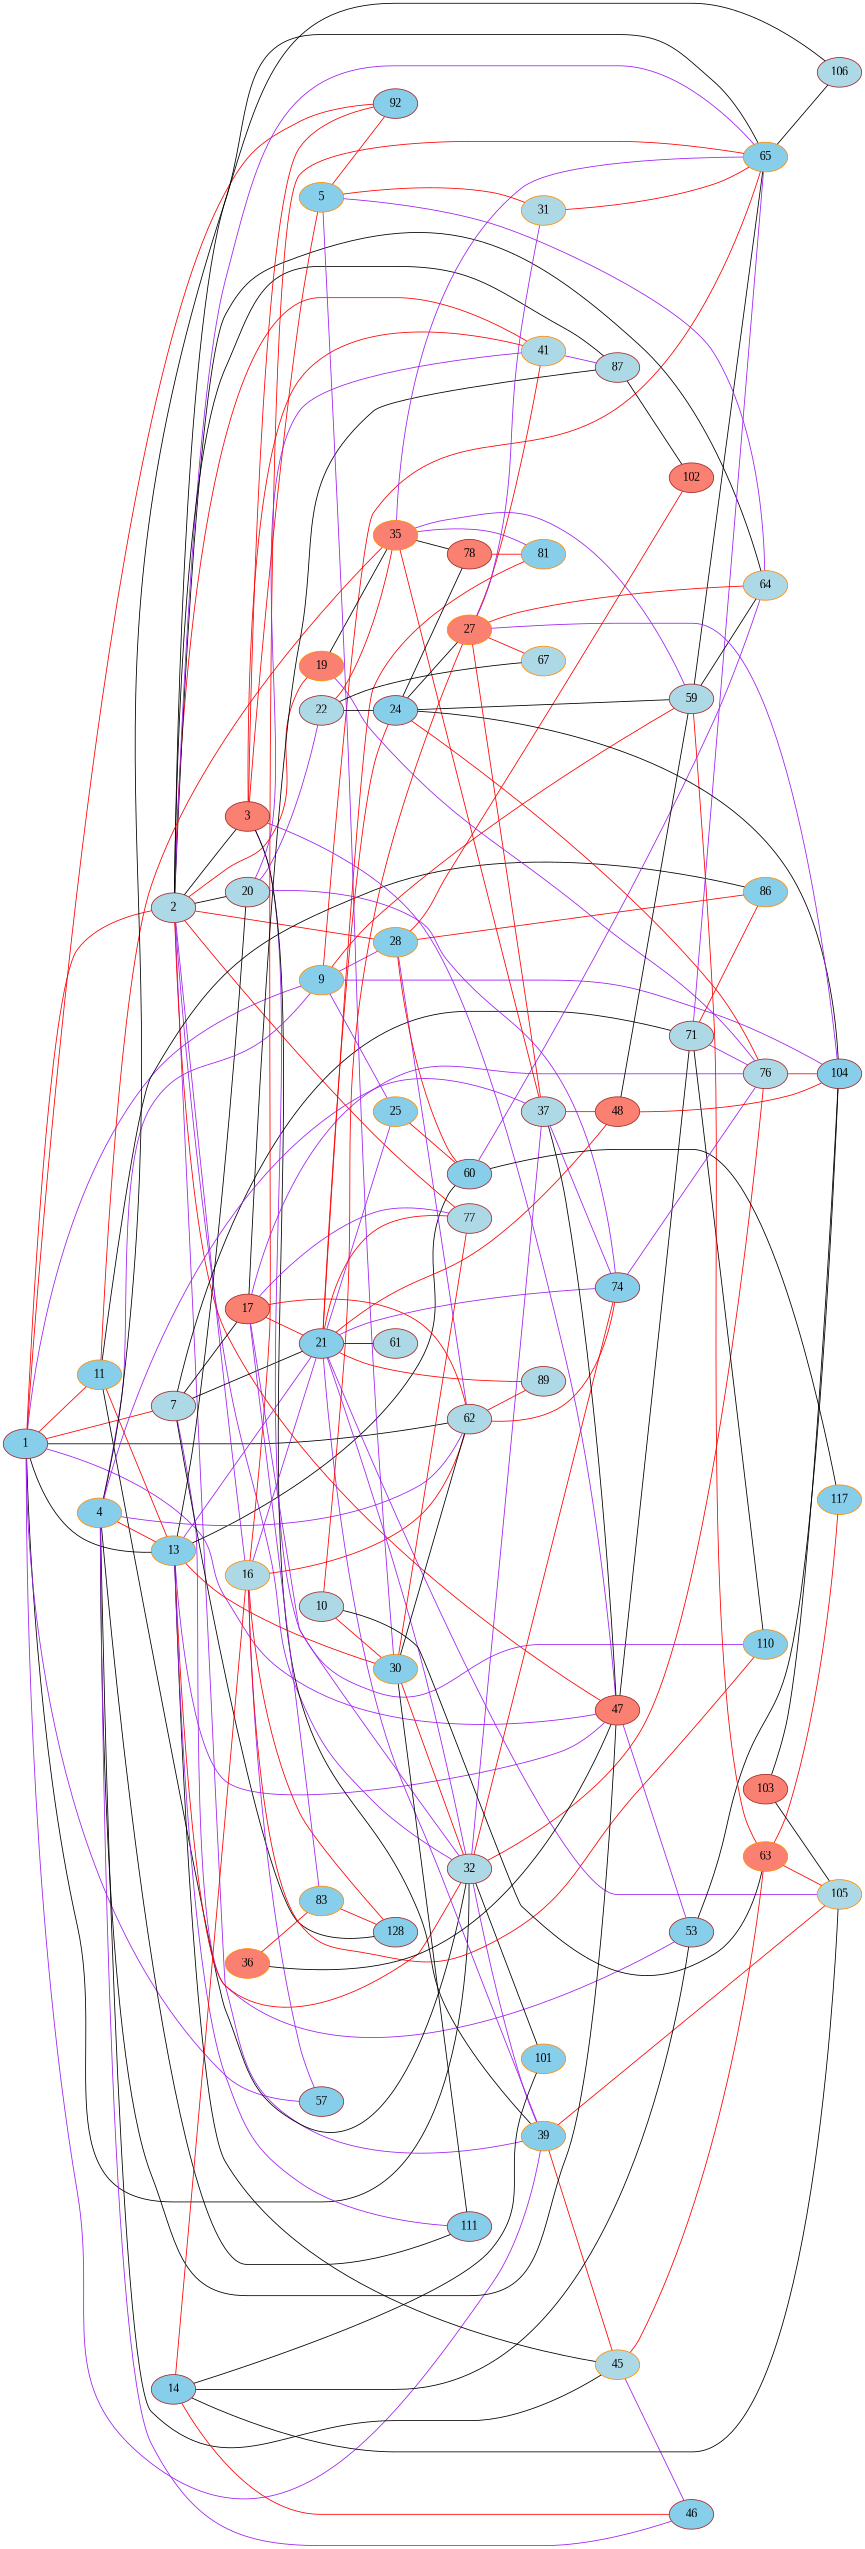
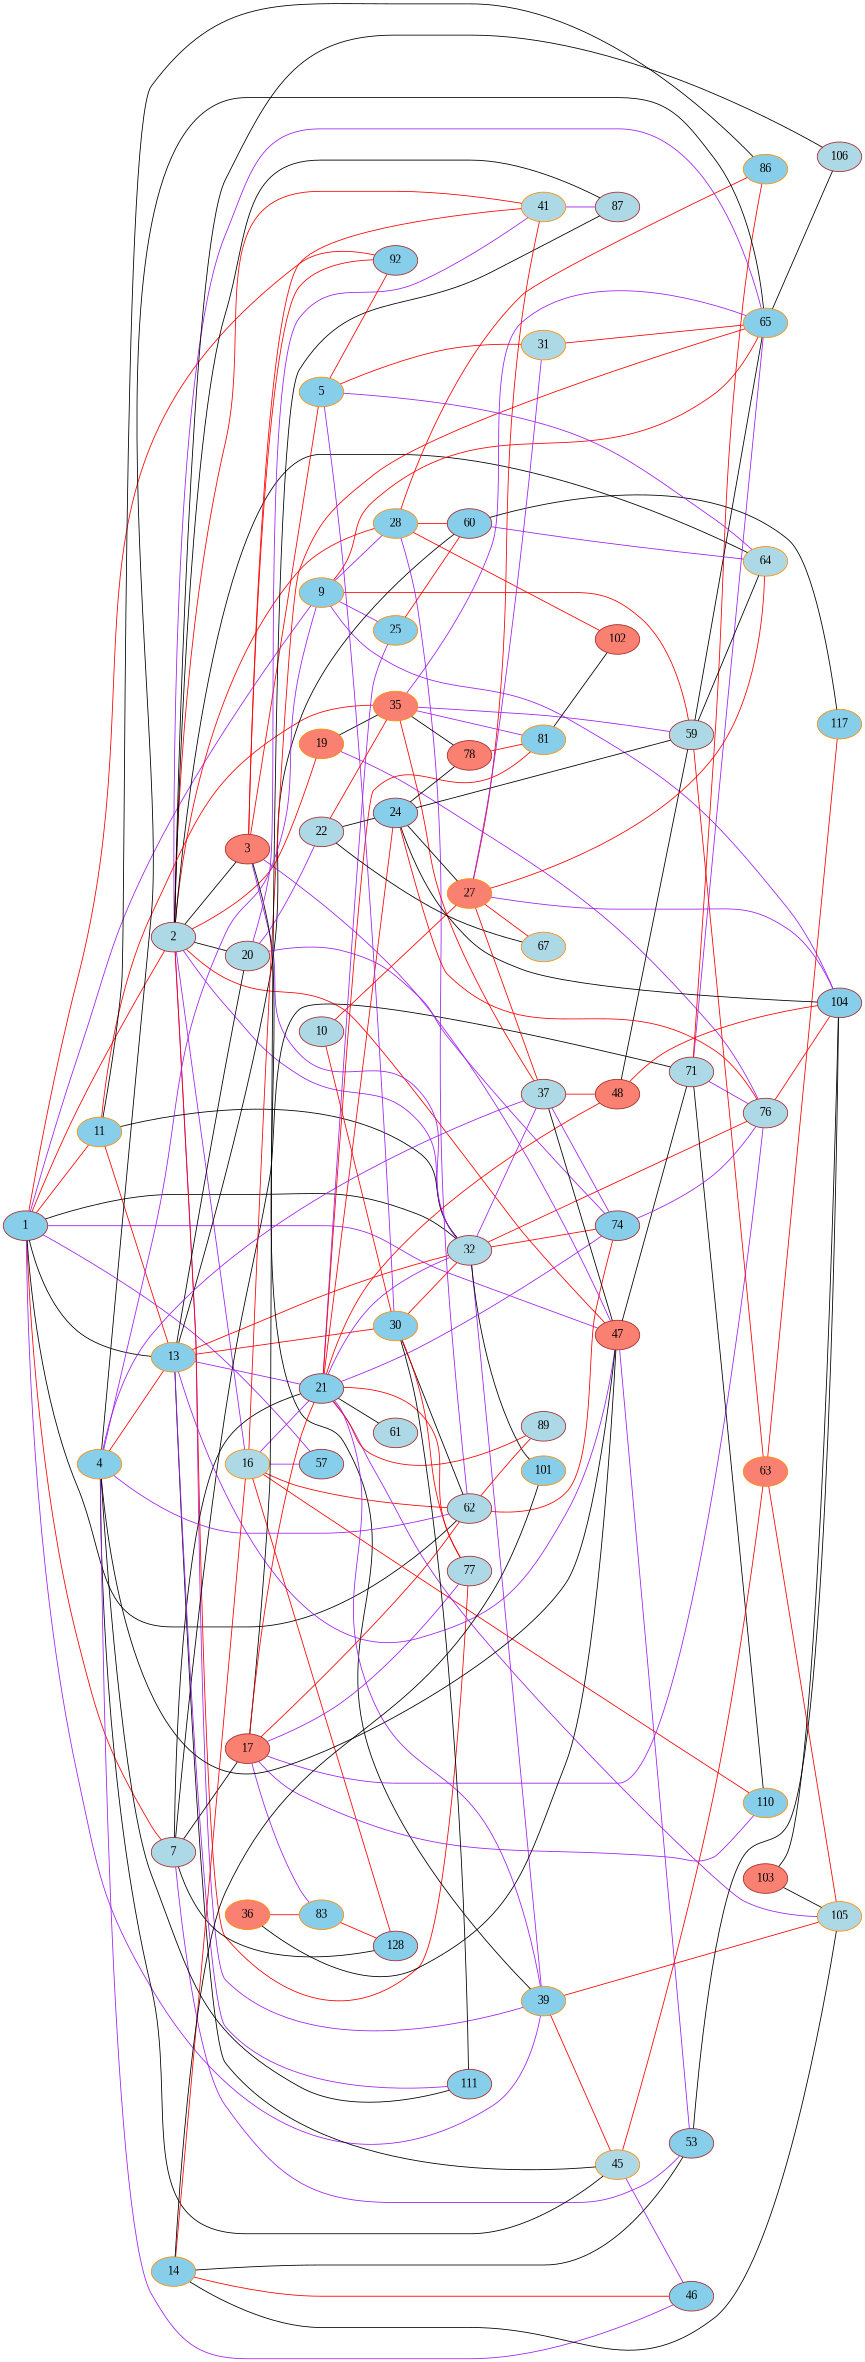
(654, 423) -> (580, 690)
(505, 1869) -> none
(173, 2389) -> (173, 2272)
